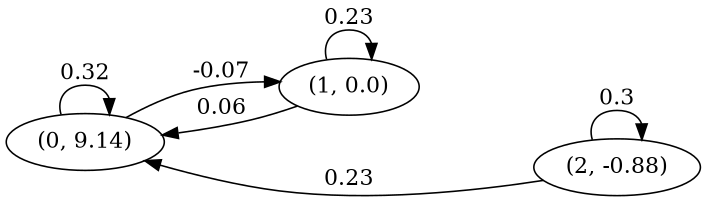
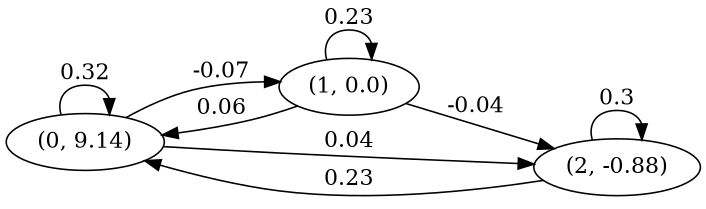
none -> (473, 124)
none -> (341, 156)
